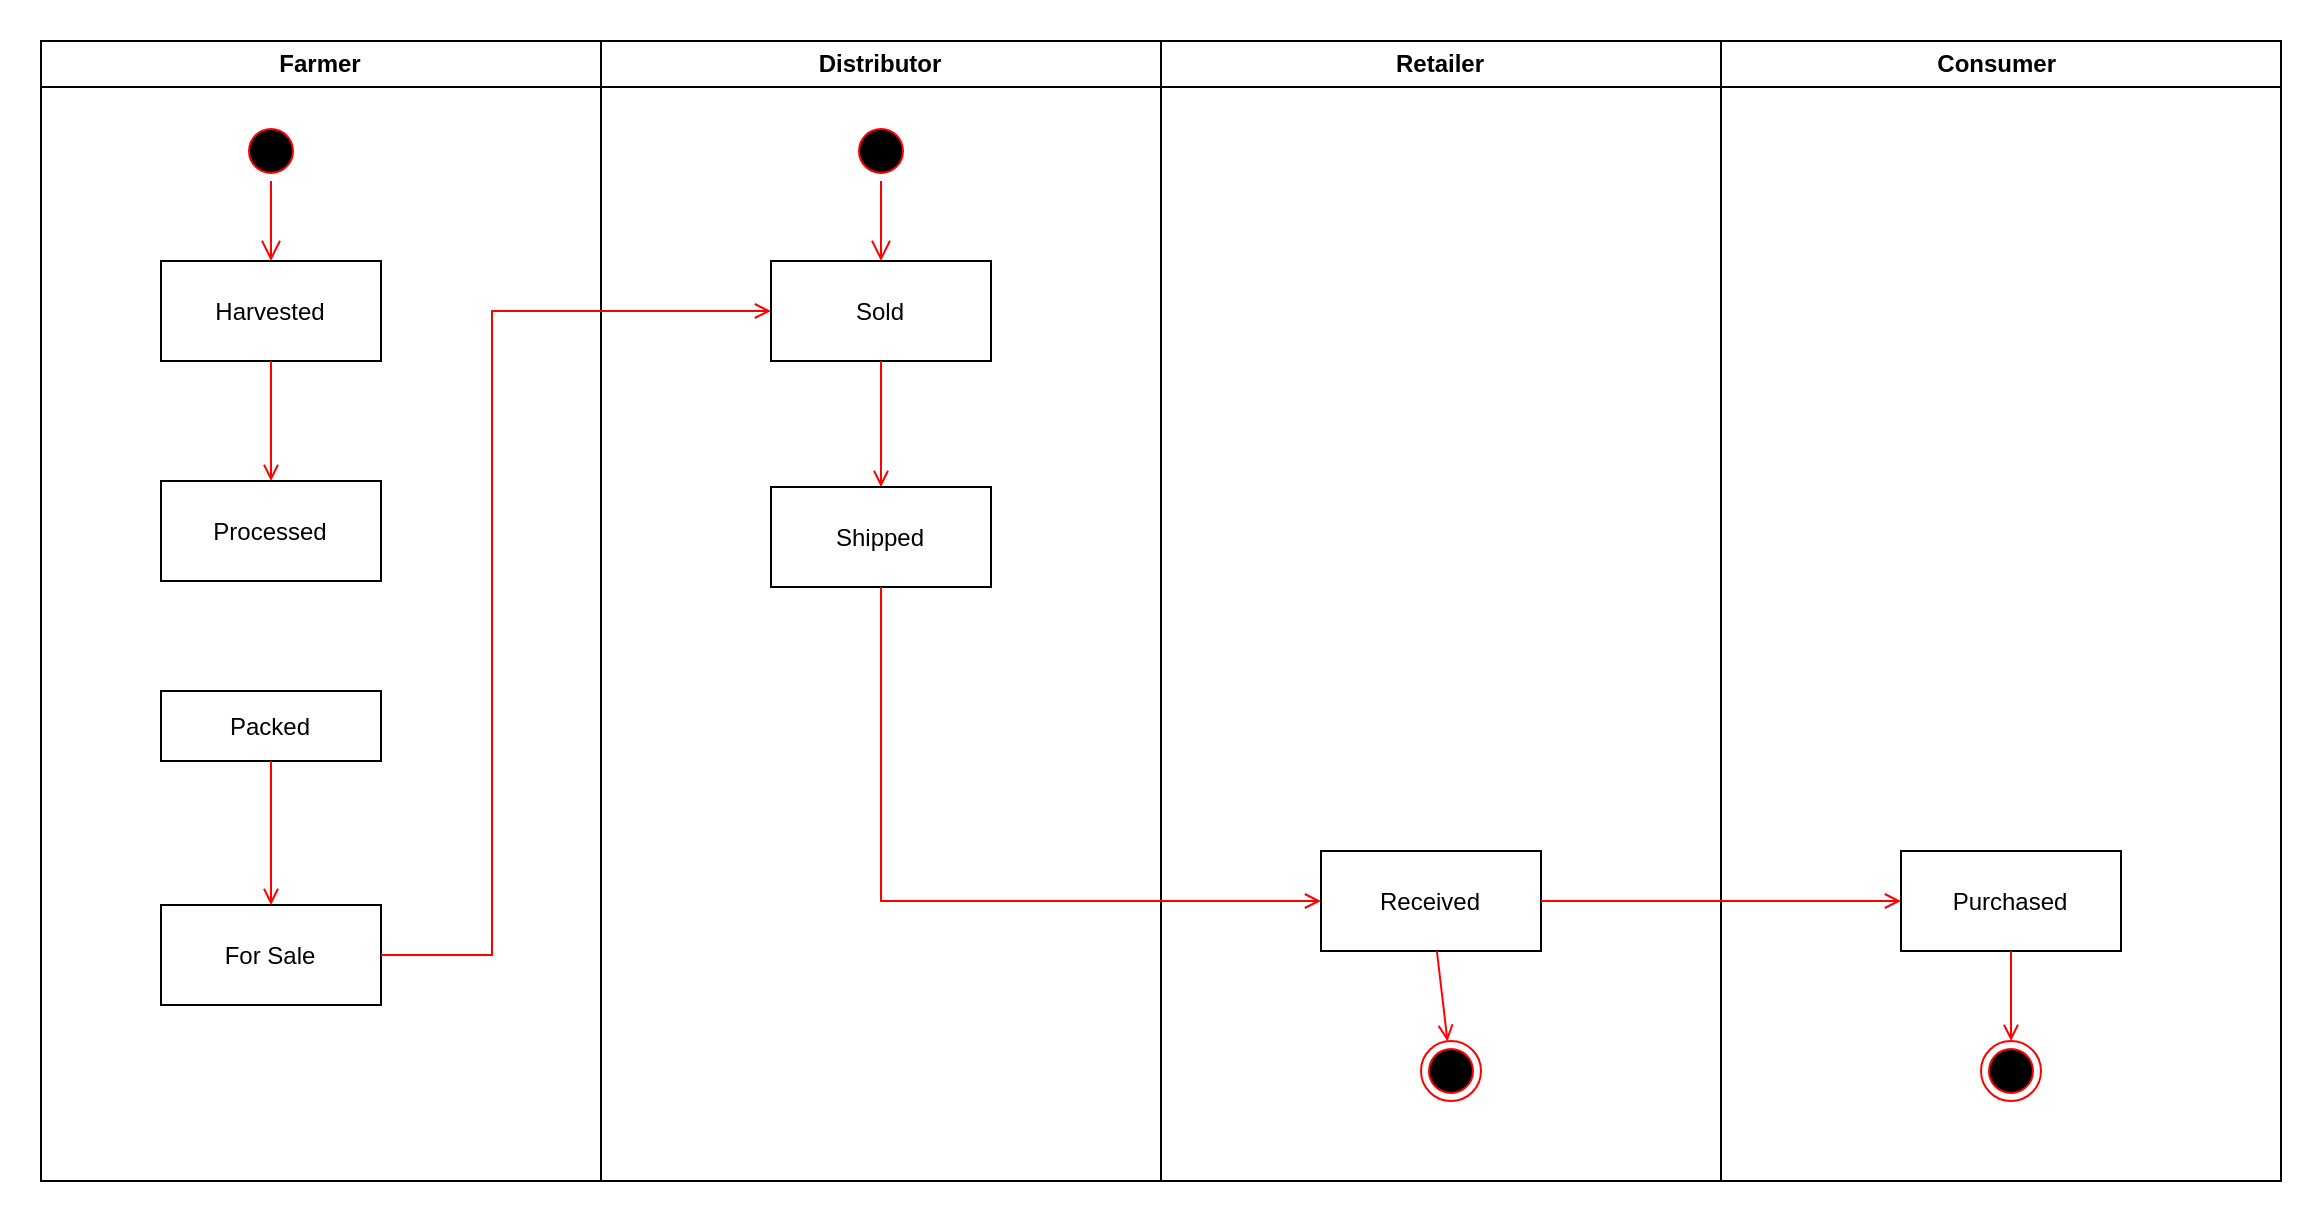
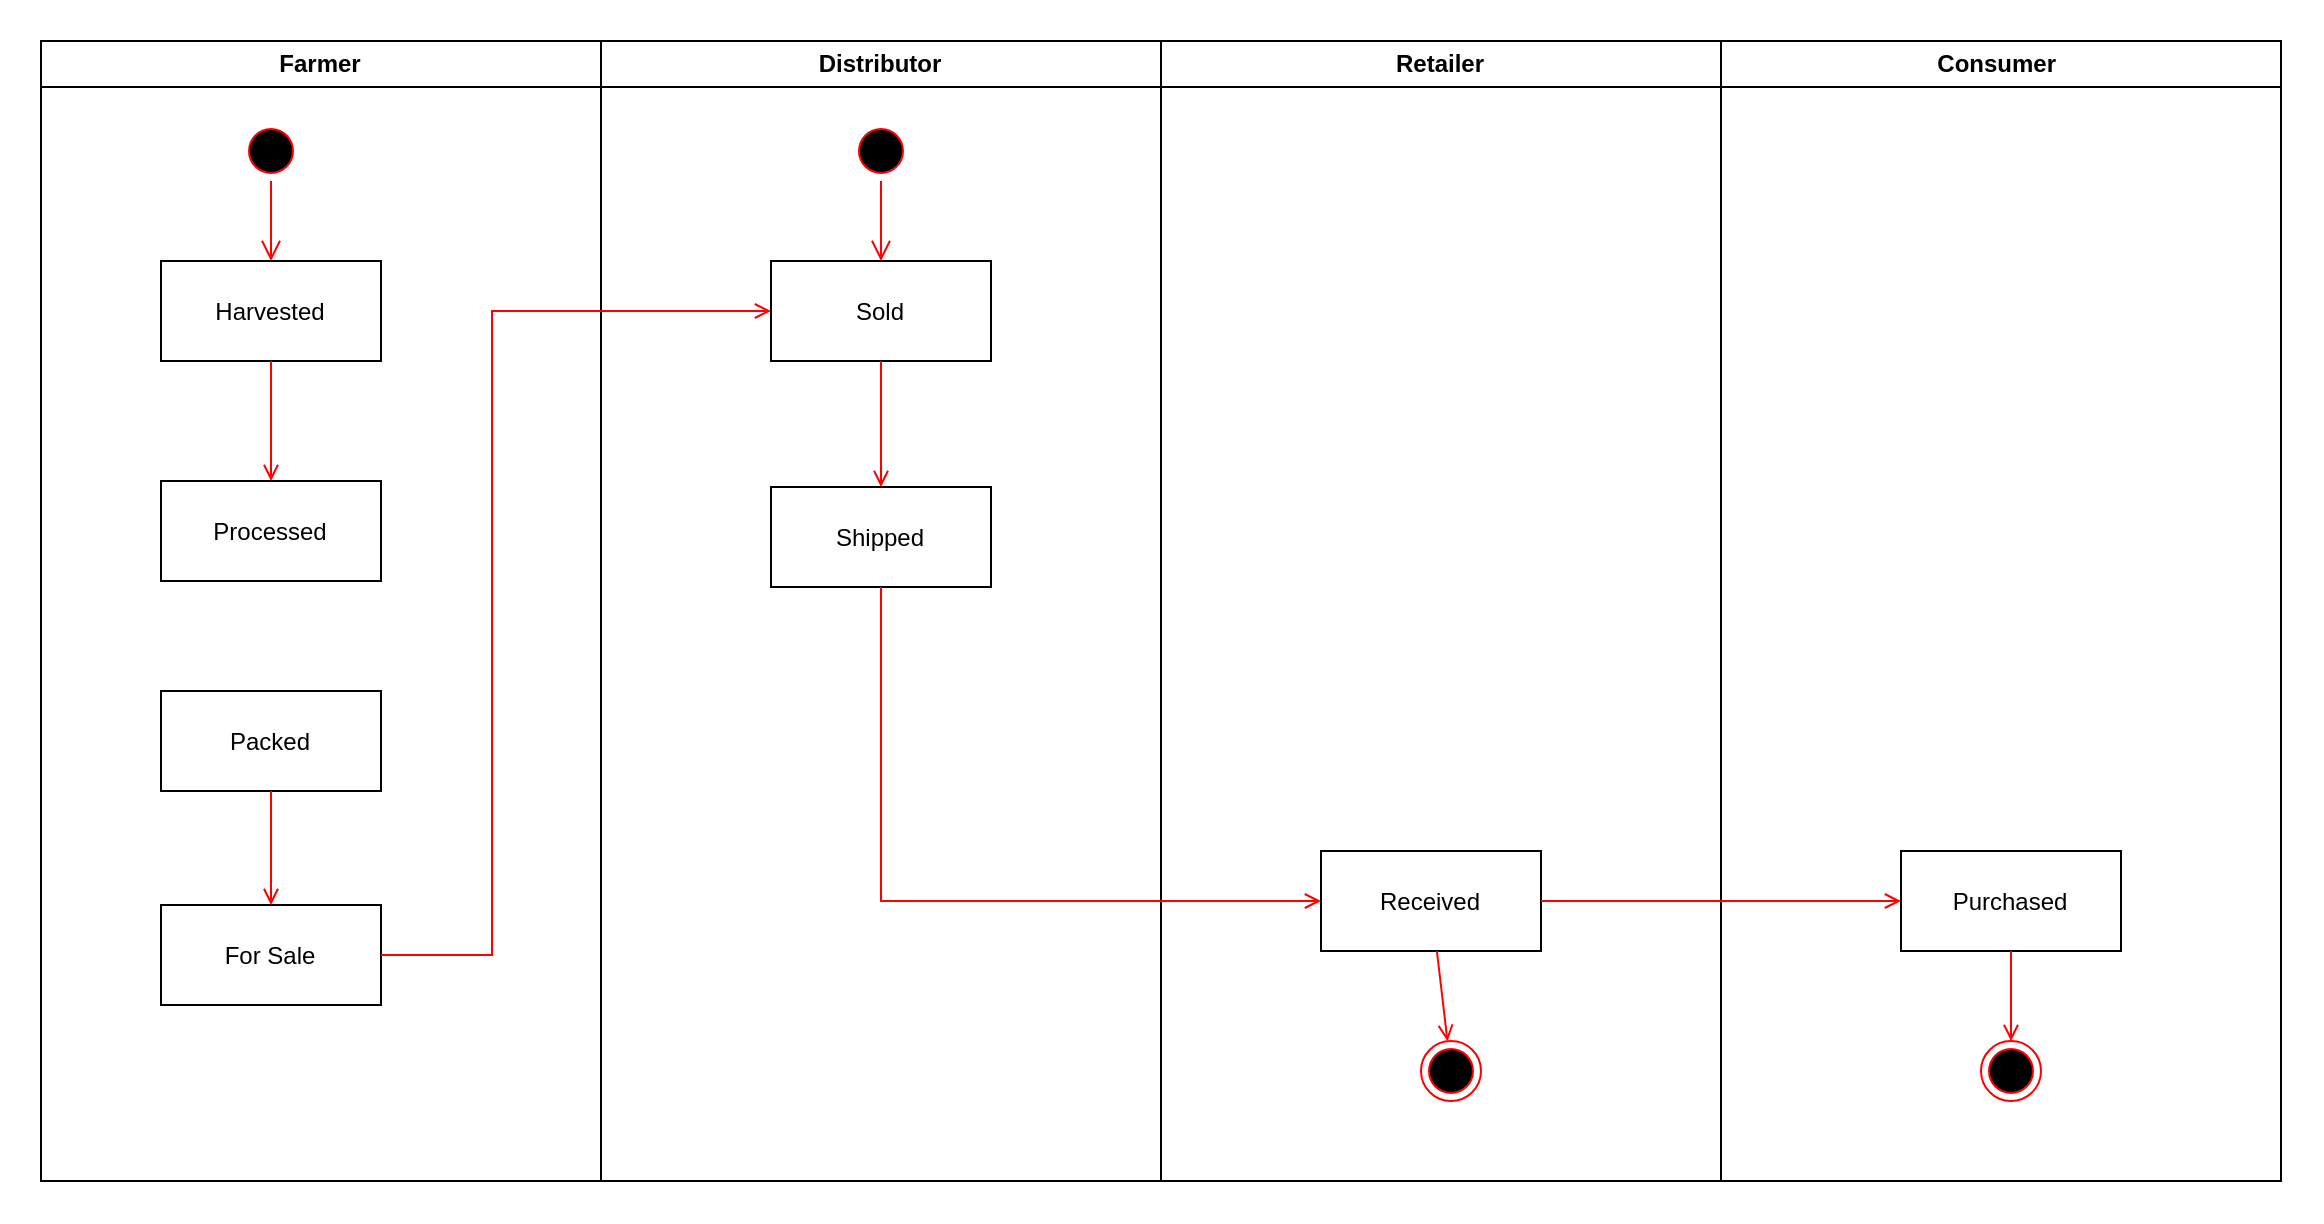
(271, 726) -> (271, 741)
